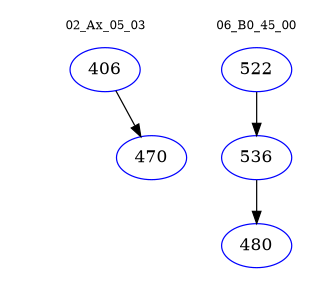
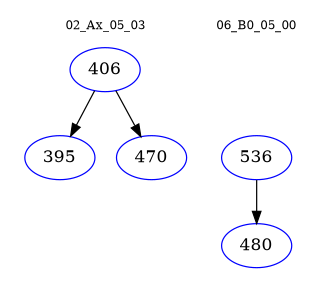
(257, 26) -> (257, 26)
(257, 70) -> none
none -> (60, 158)
